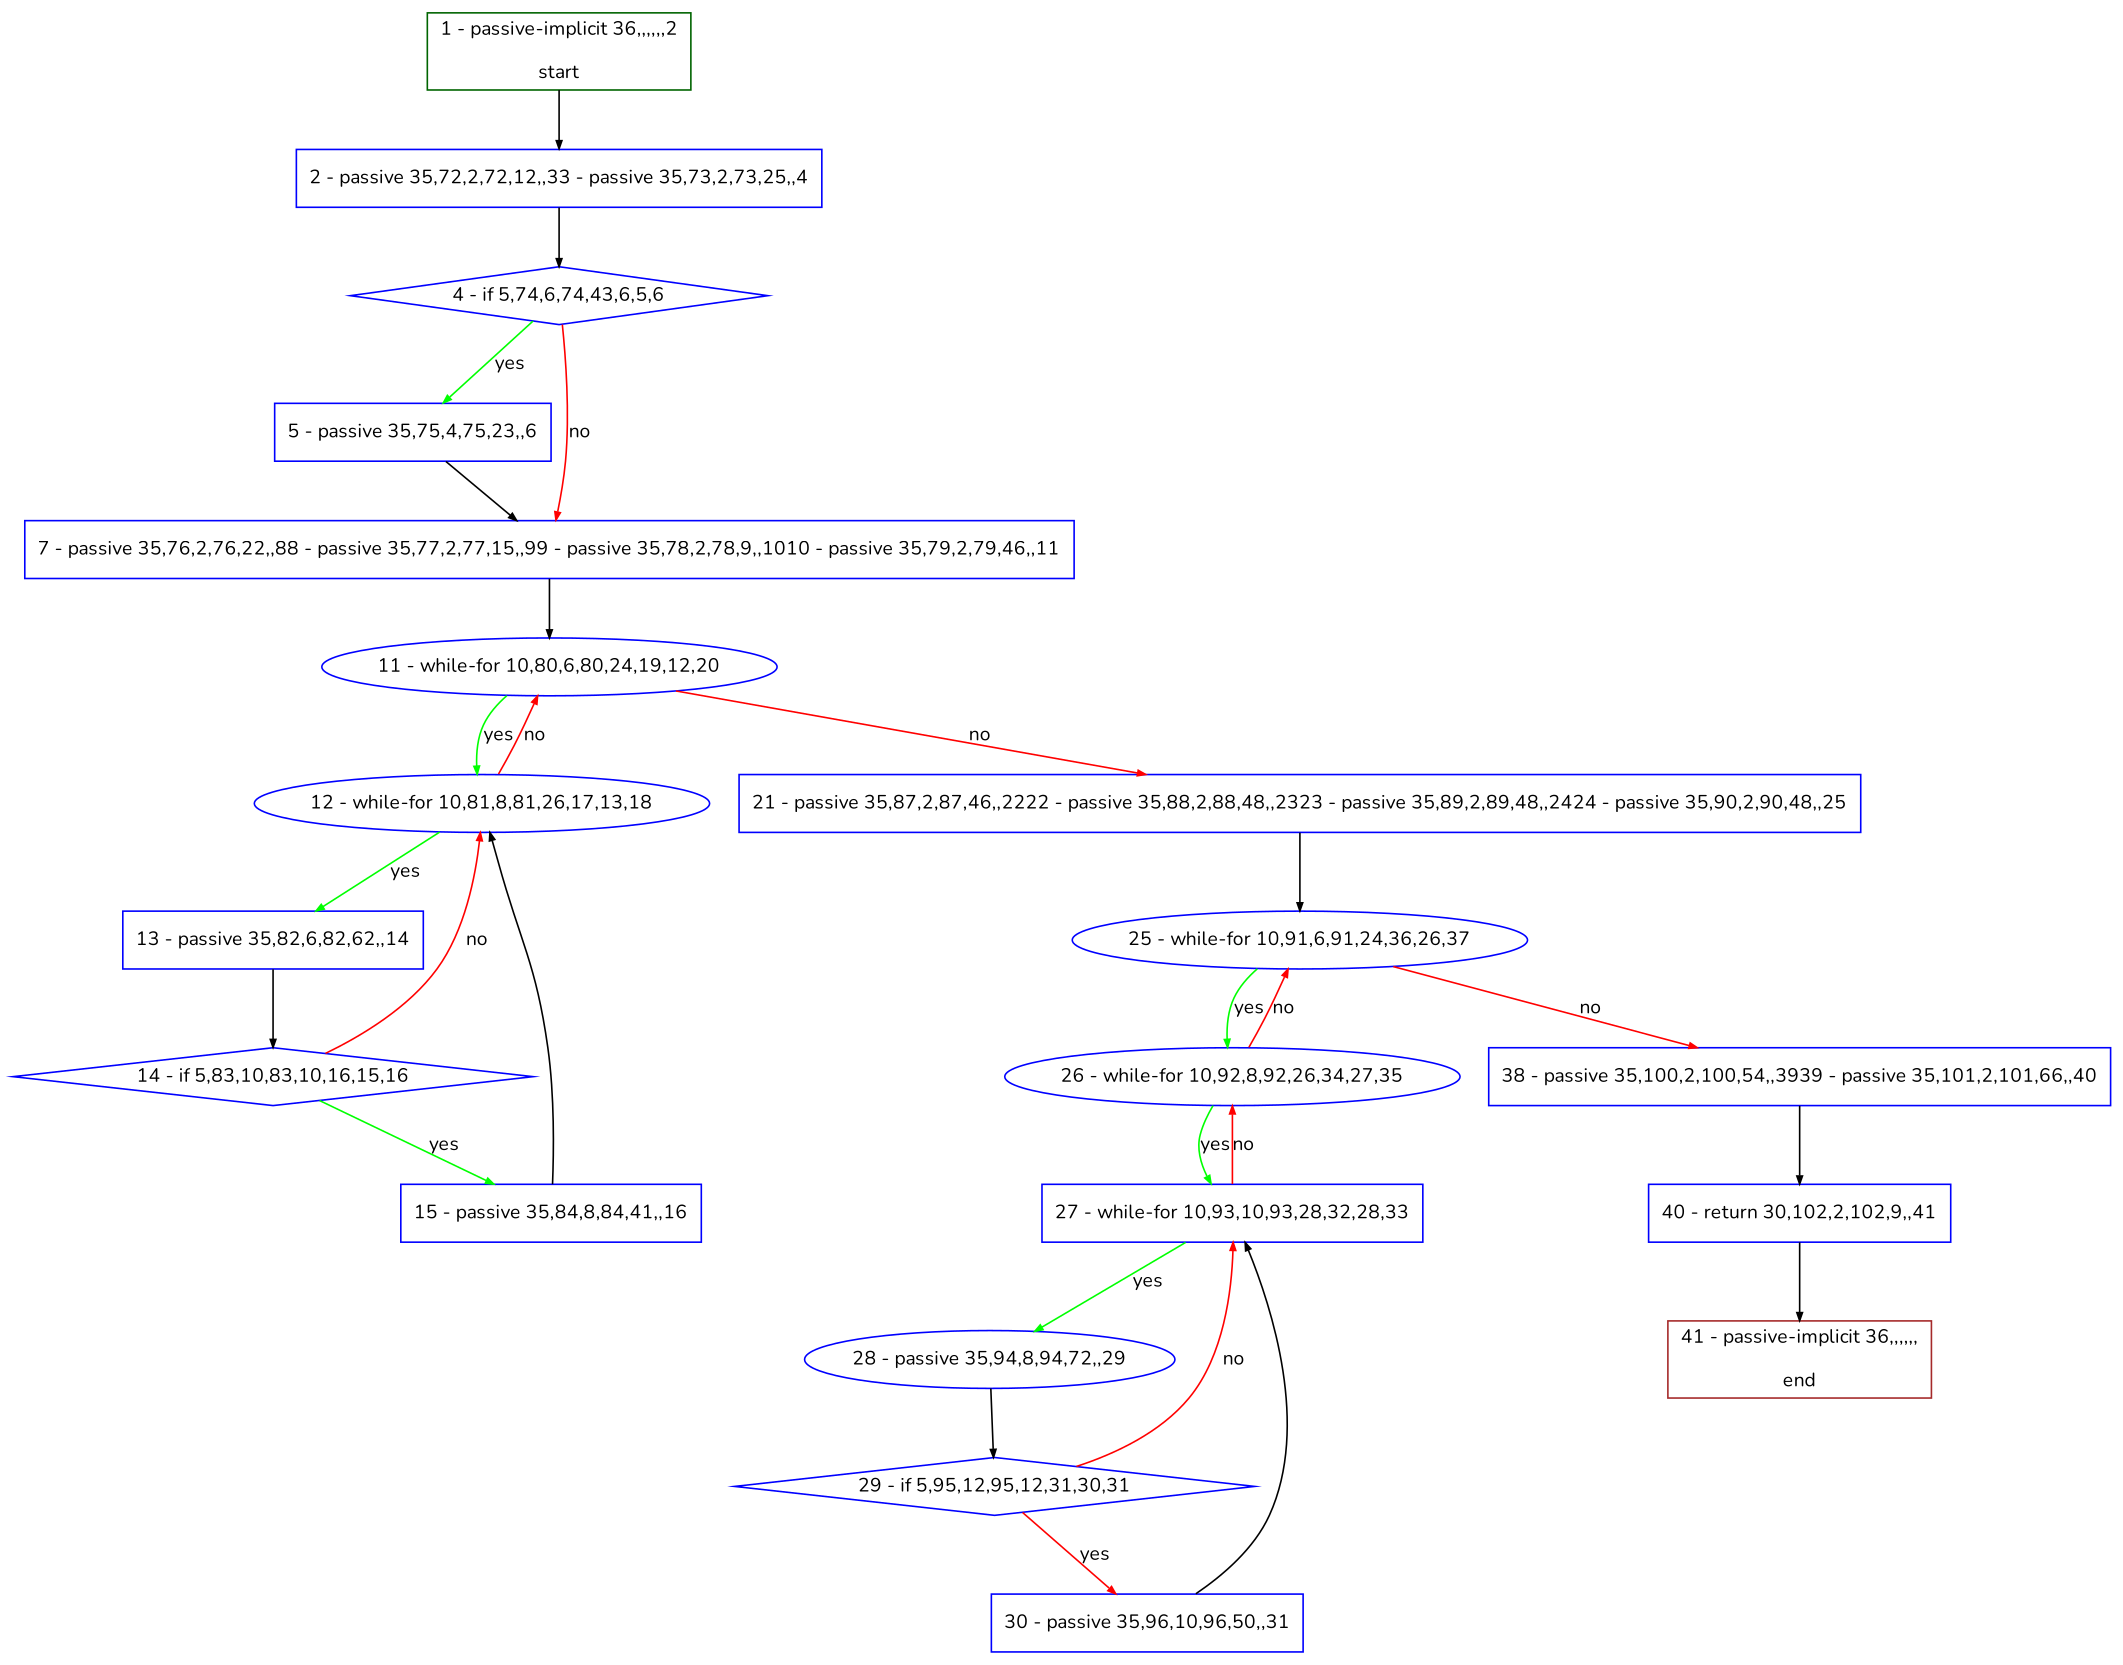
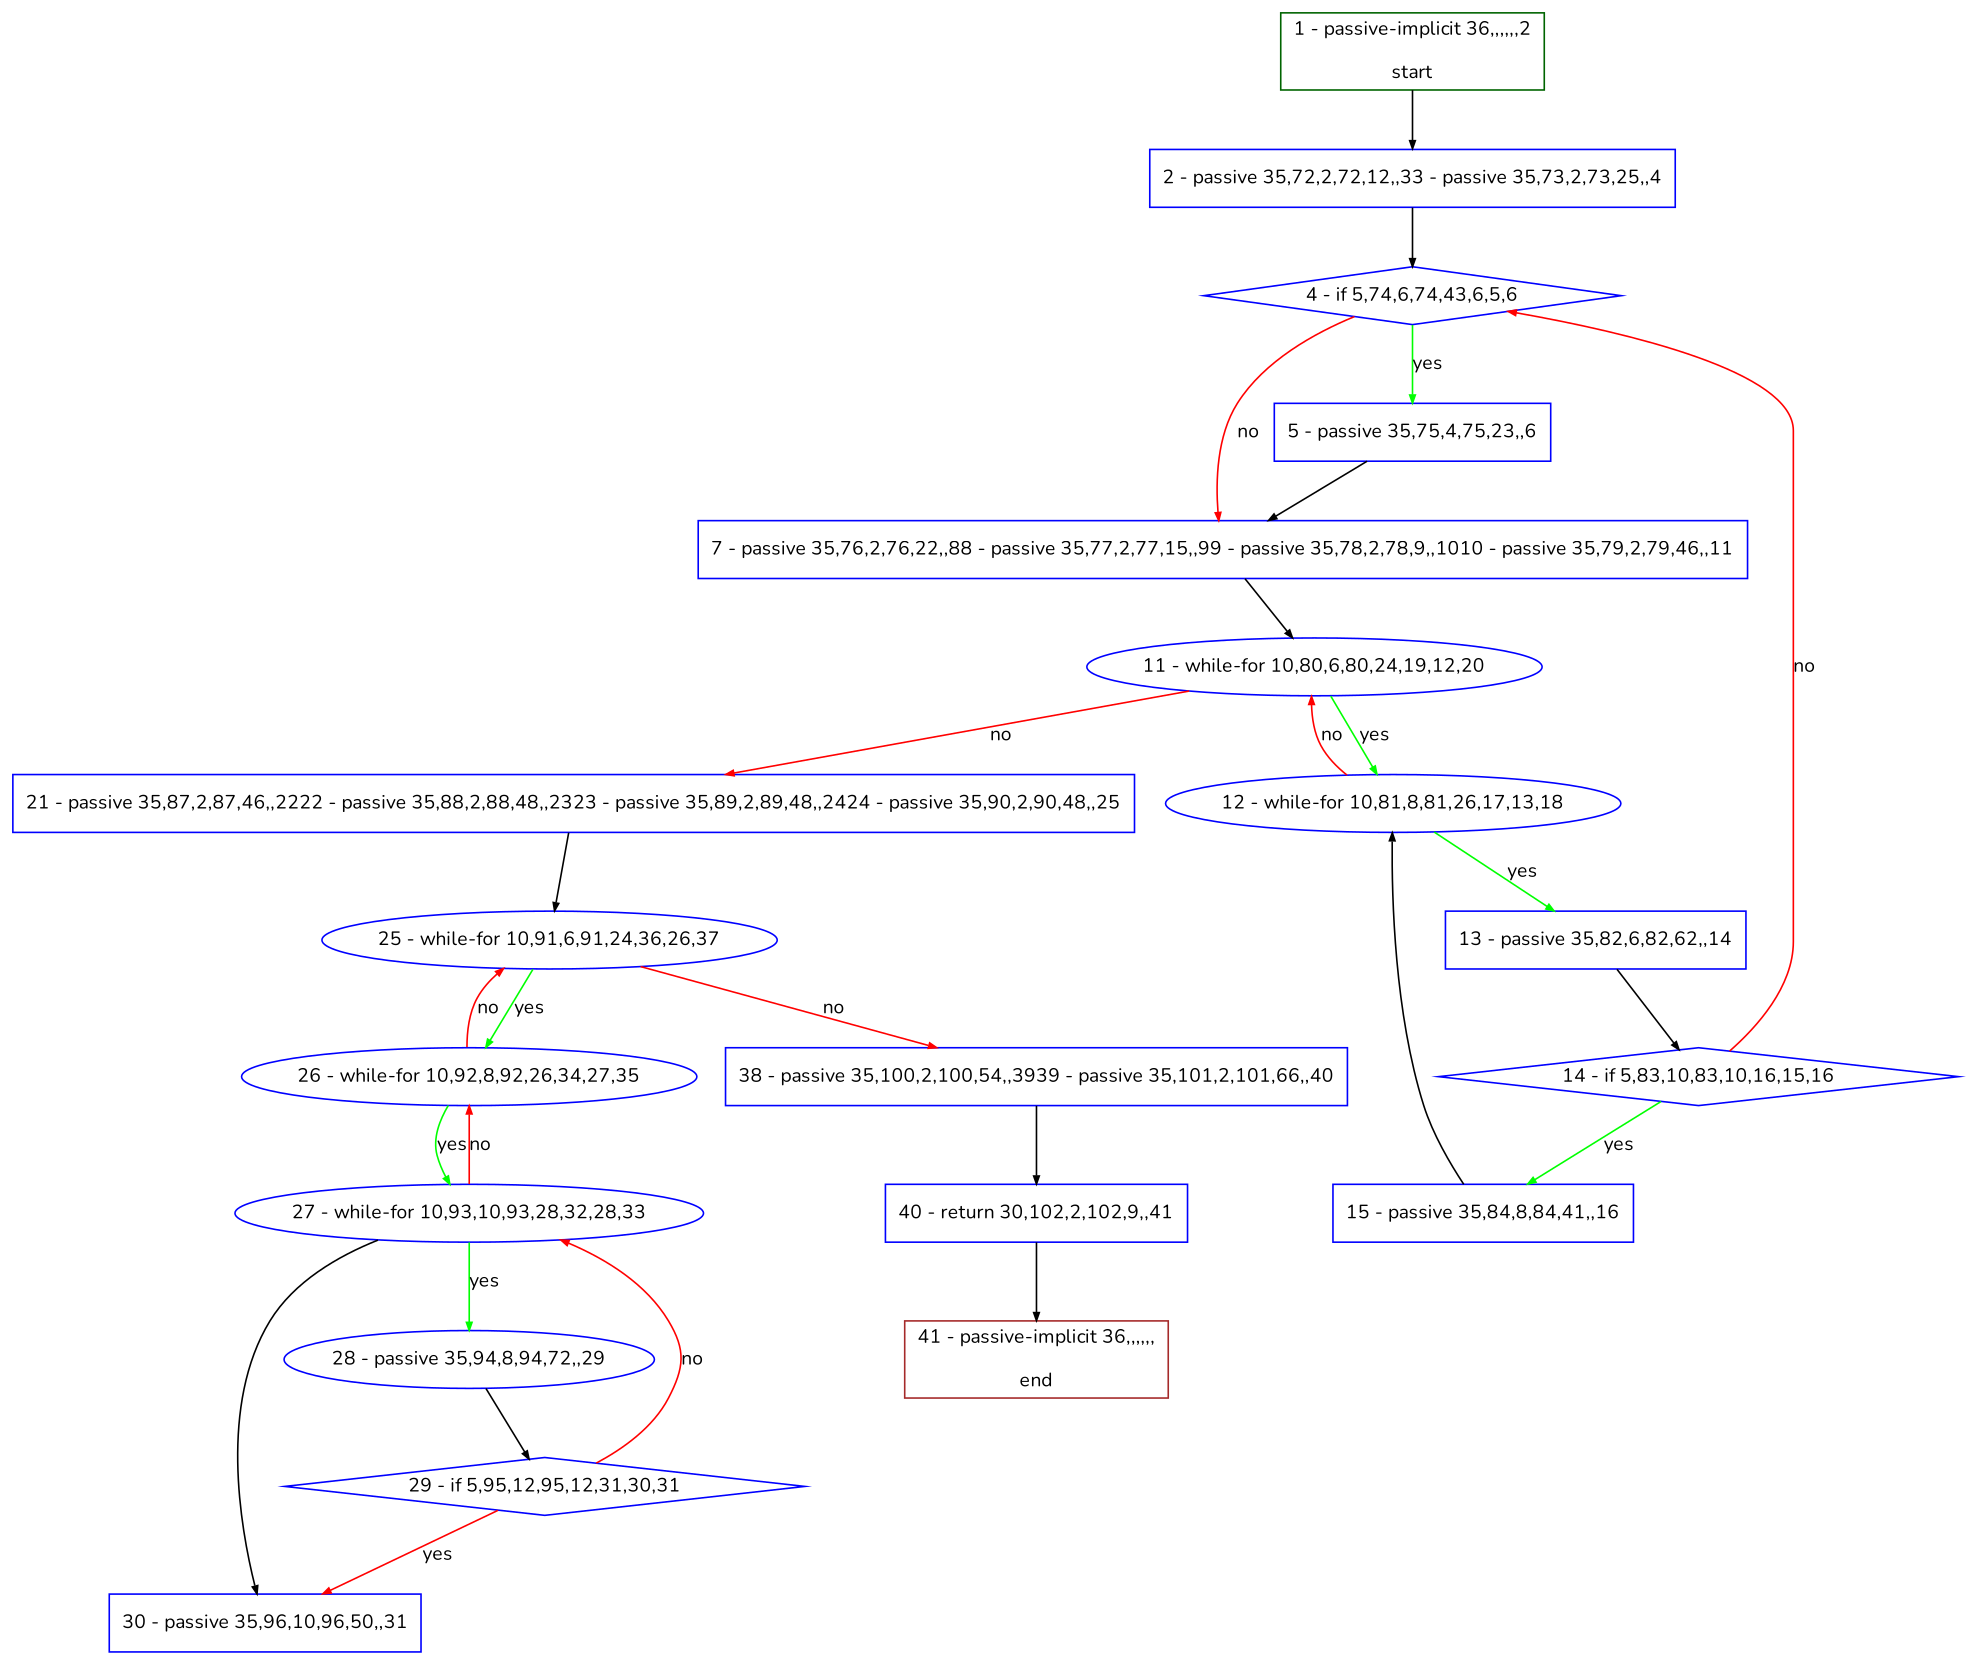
(436, 971) -> (1793, 595)
(1232, 1213) -> (469, 1213)
(1287, 1435) -> (246, 1383)
